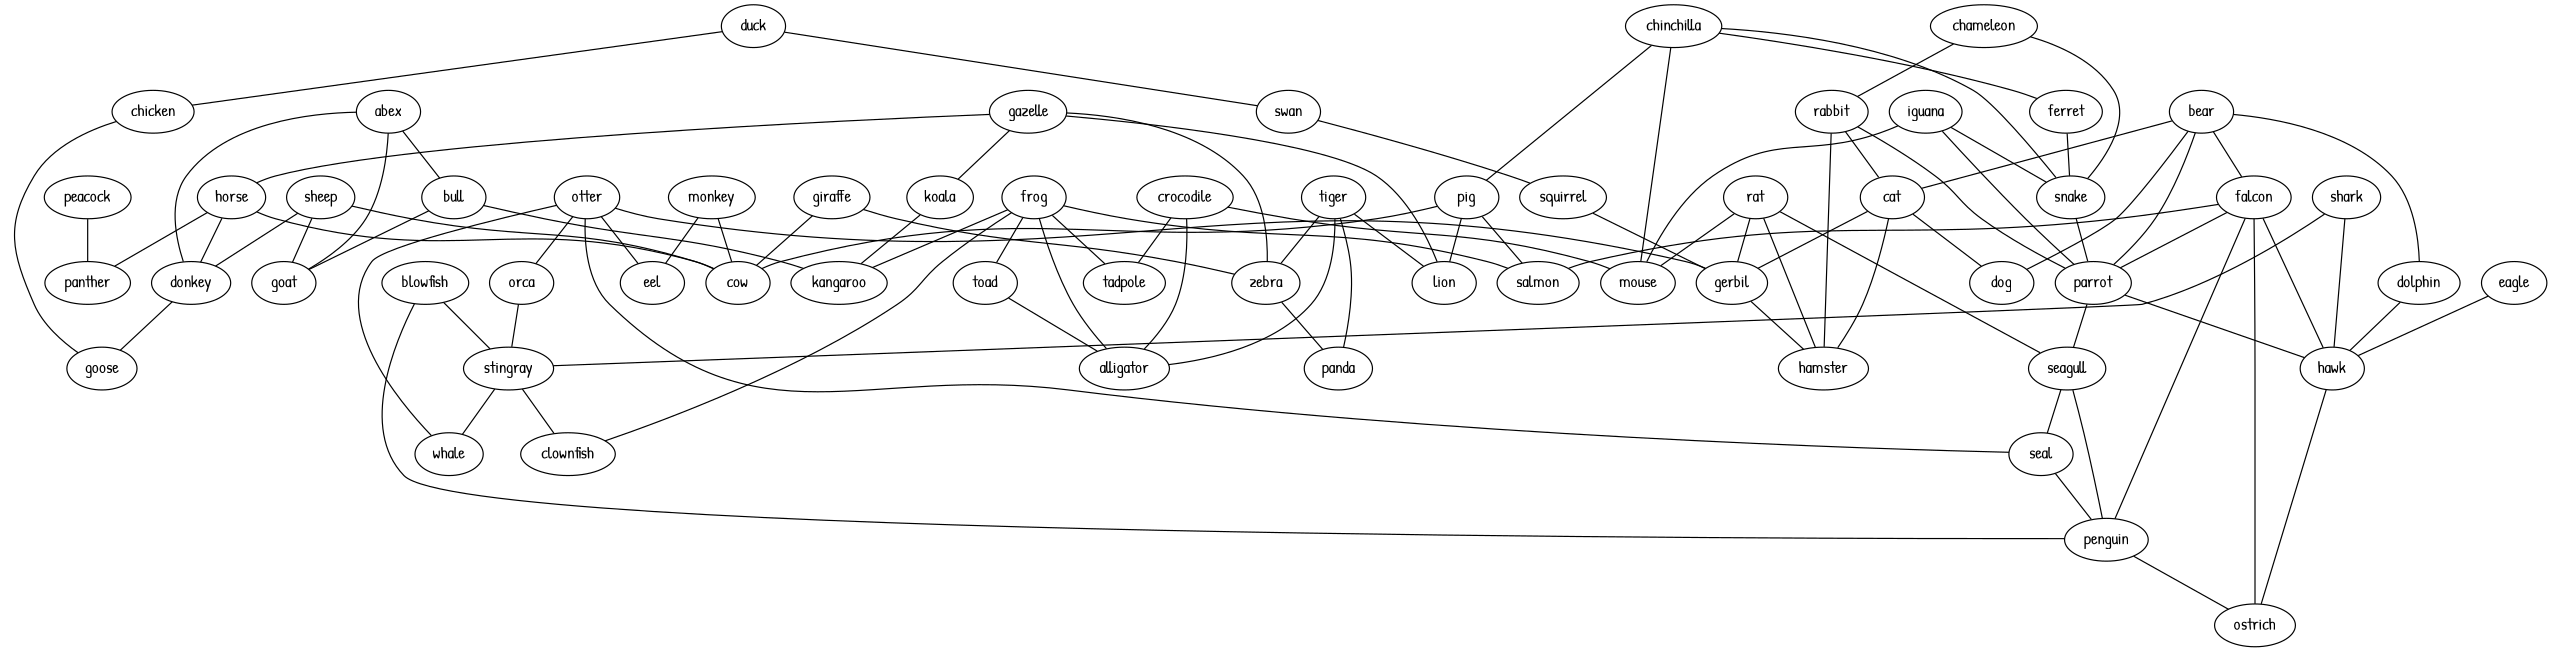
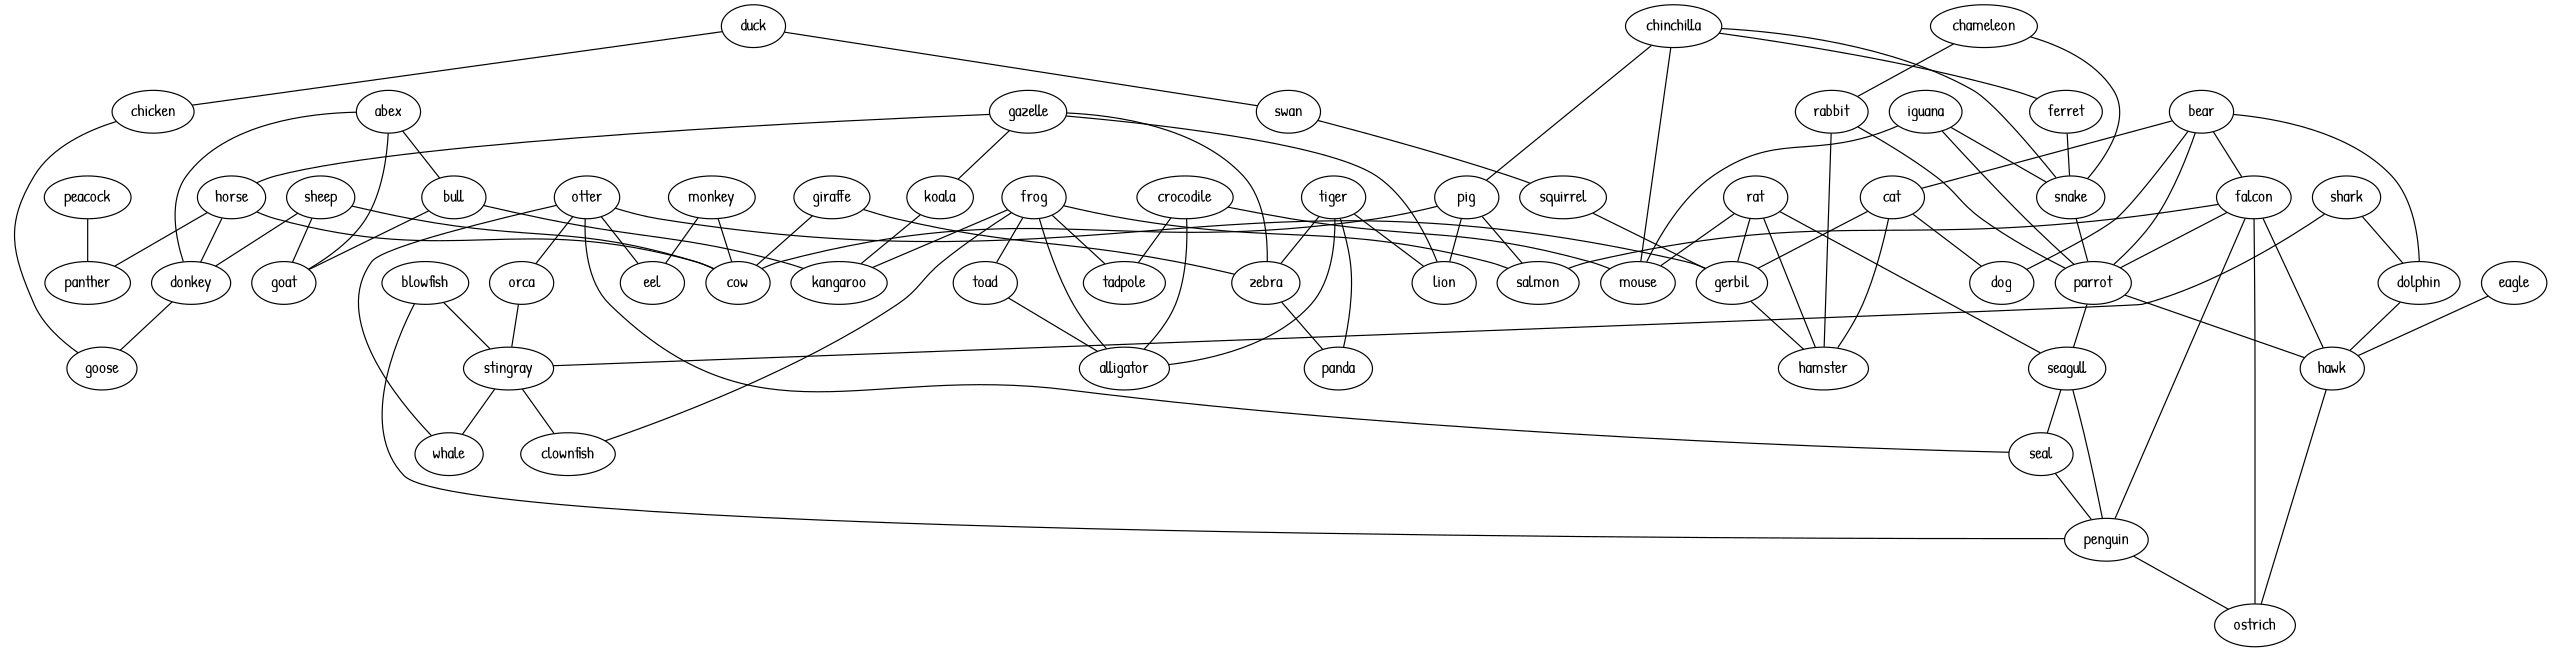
(1862, 155) -> none
(2339, 283) -> (2383, 240)
